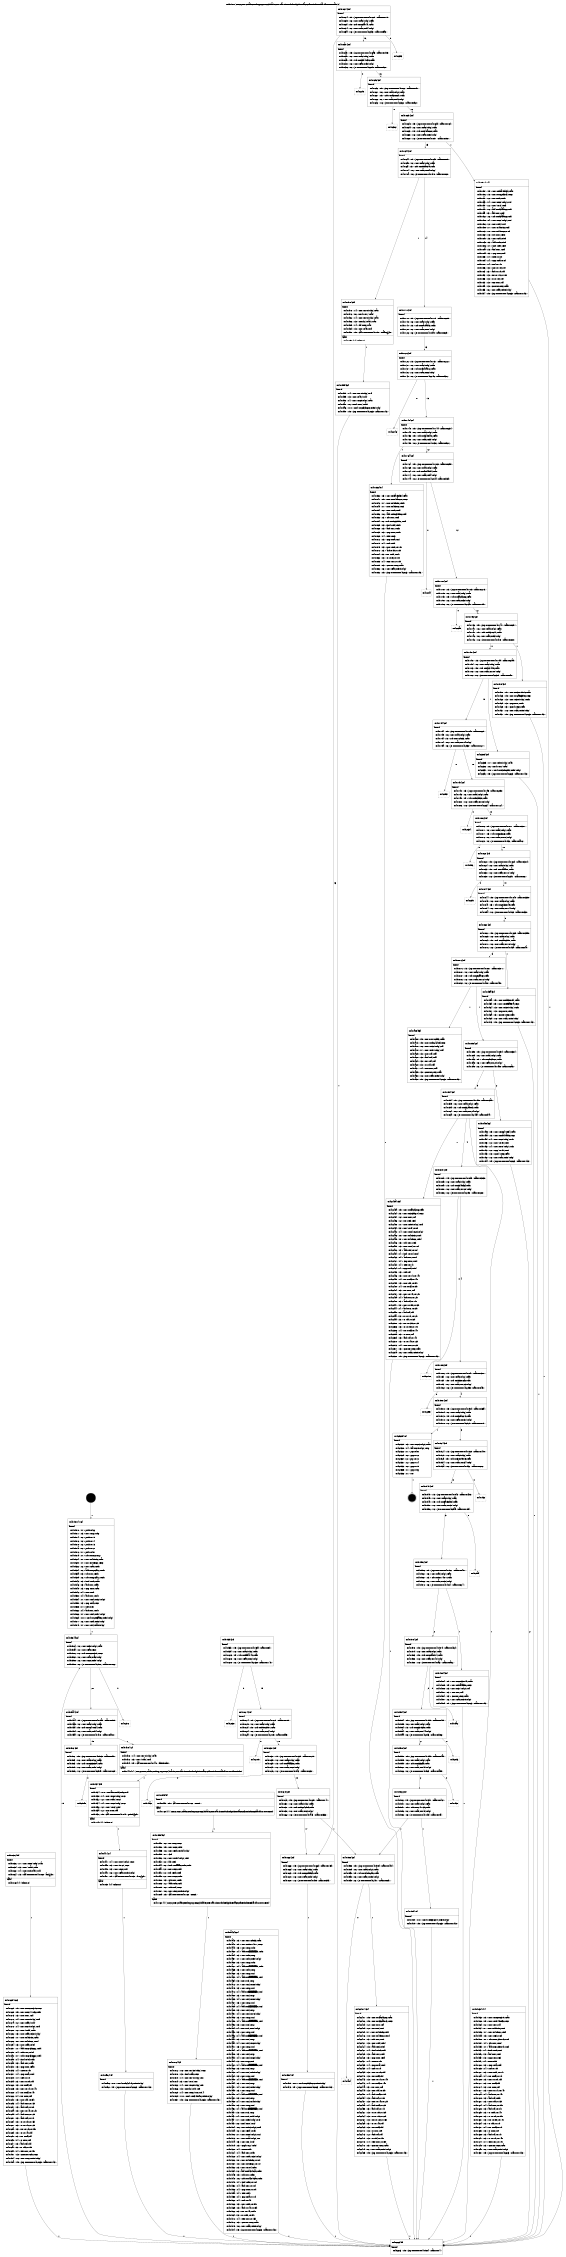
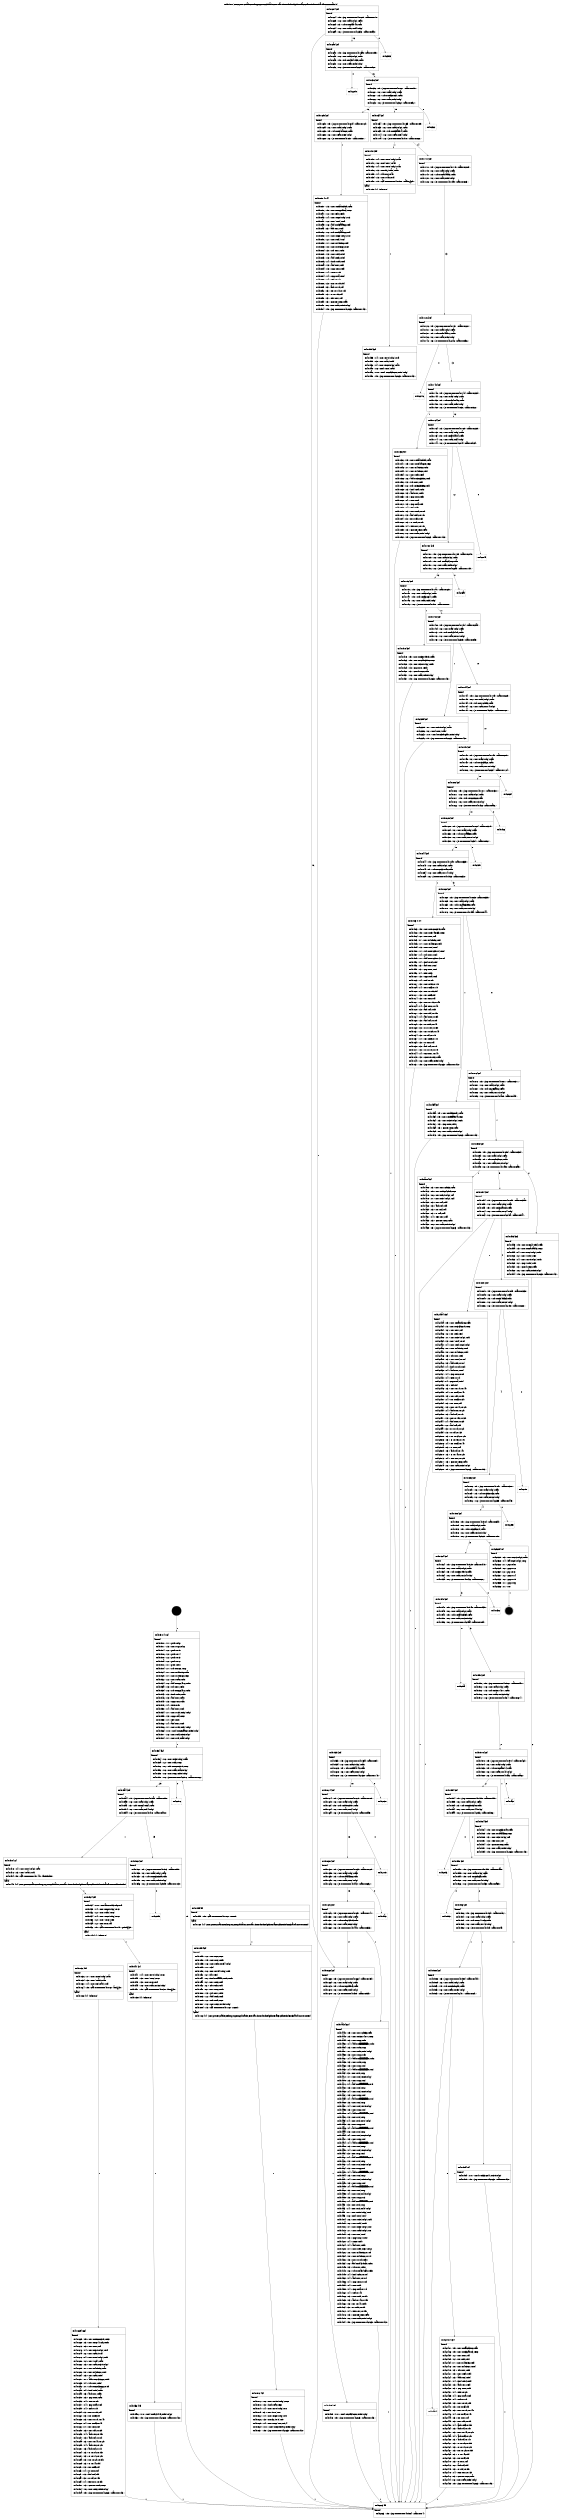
(425, 144) -> (394, 109)
(444, 794) -> none
none -> (434, 898)
(460, 1007) -> (477, 1173)
(458, 1628) -> (501, 1798)
(339, 1836) -> (381, 1974)
